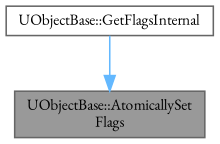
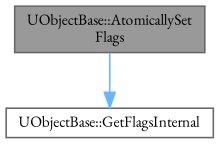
(110, 56) -> (110, 72)
